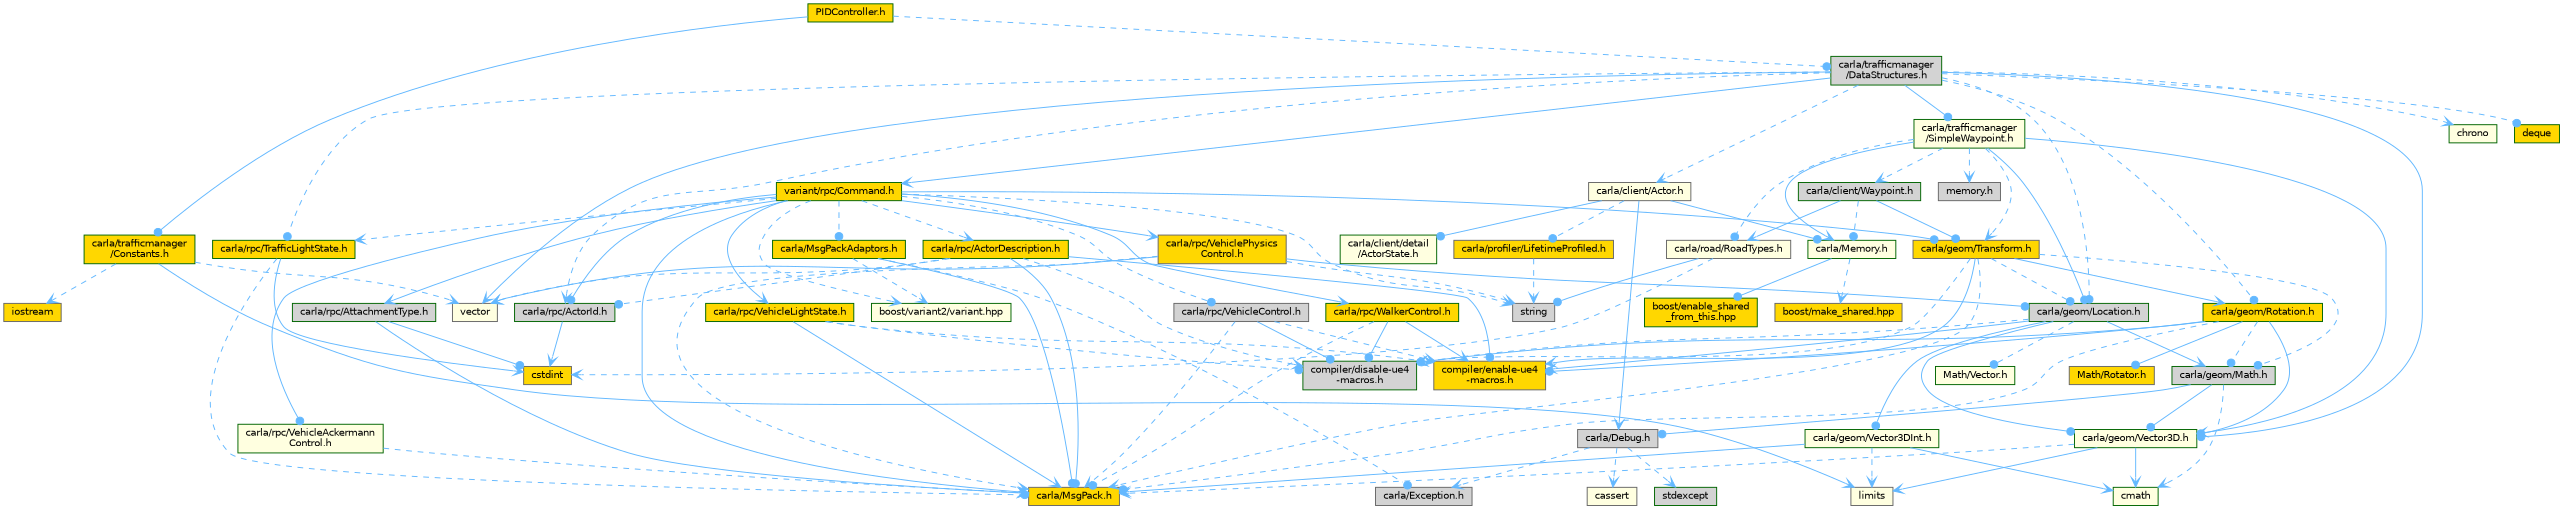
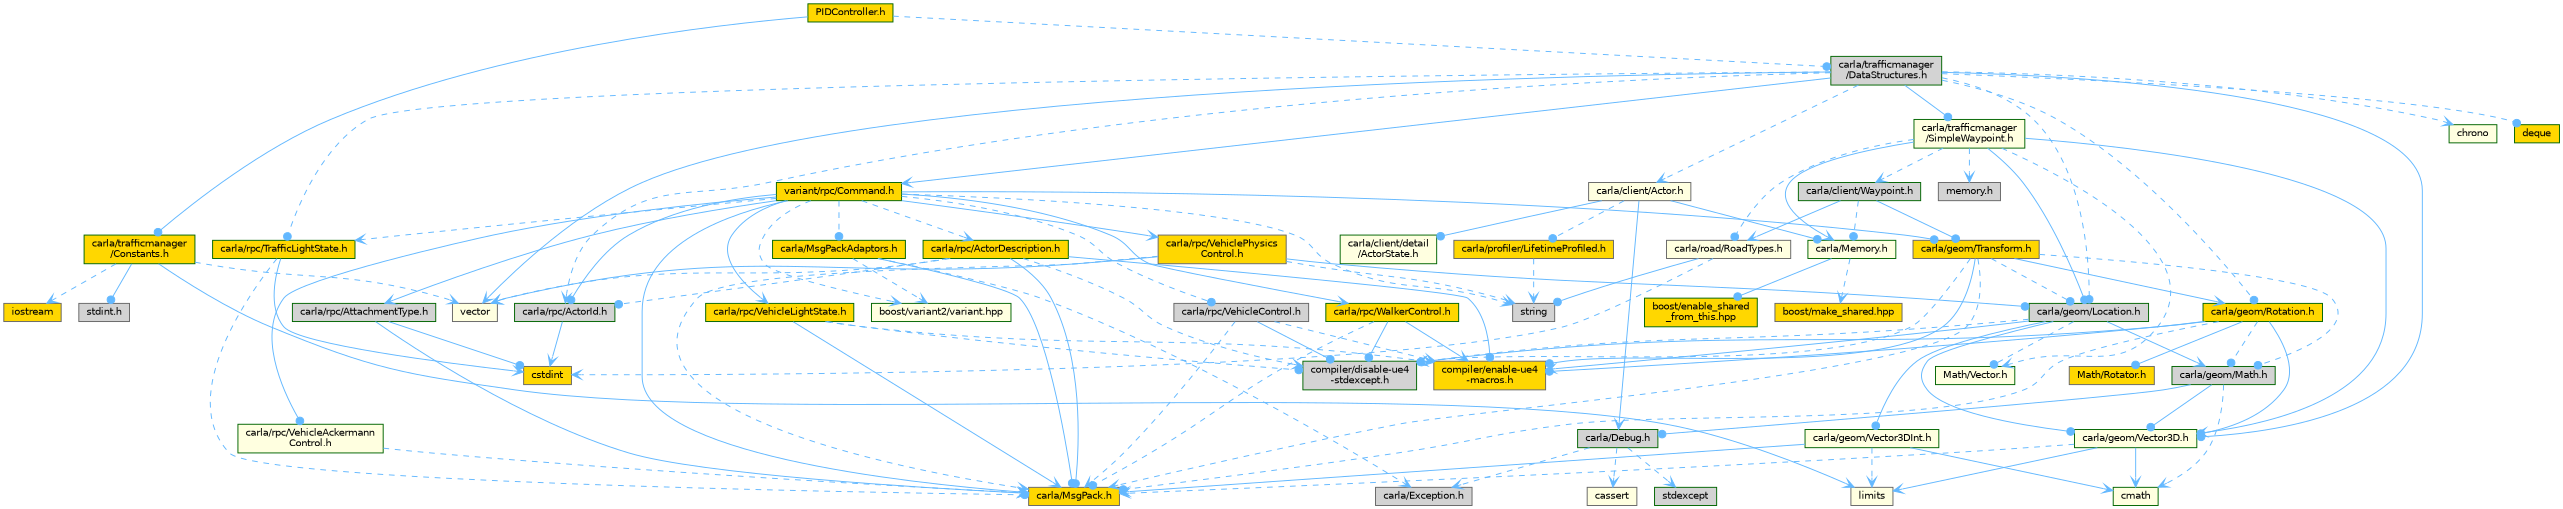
(2011, 189) -> (2167, 274)
none -> (104, 312)
(1164, 351) -> (1164, 351)
(1789, 357) -> (1789, 357)
(1360, 376) -> (1360, 376)
(1618, 439) -> (1618, 439)
